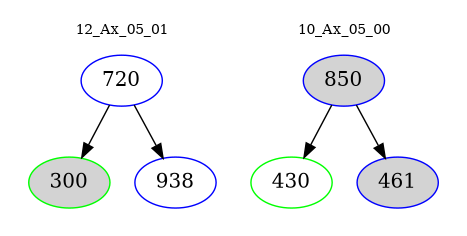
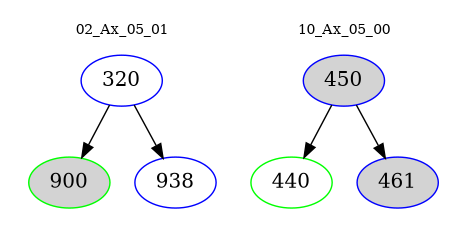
(122, 30) -> (122, 30)
(122, 81) -> (122, 81)
(344, 81) -> (344, 81)
(69, 183) -> (69, 183)
(292, 183) -> (292, 183)
